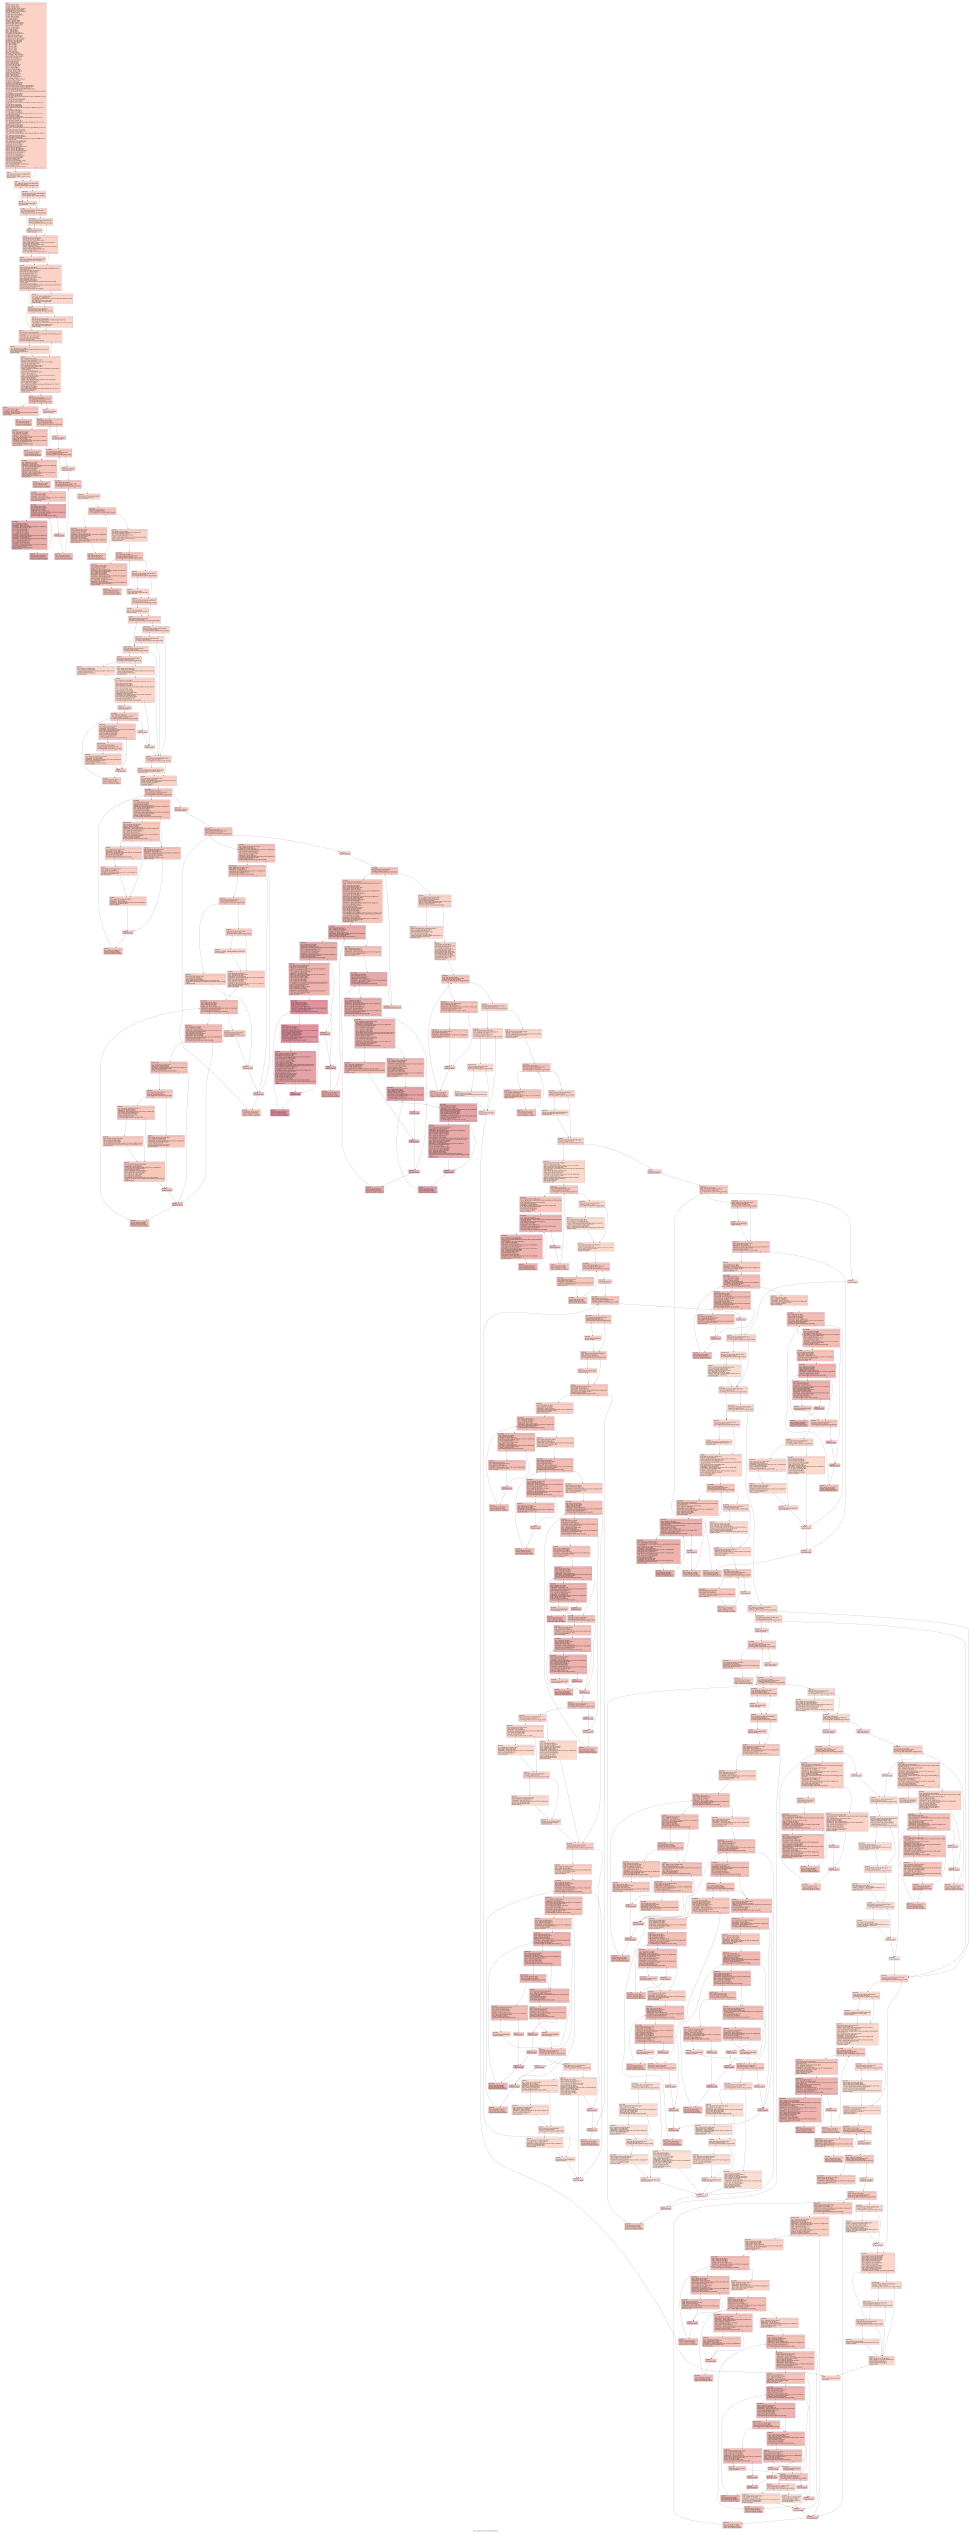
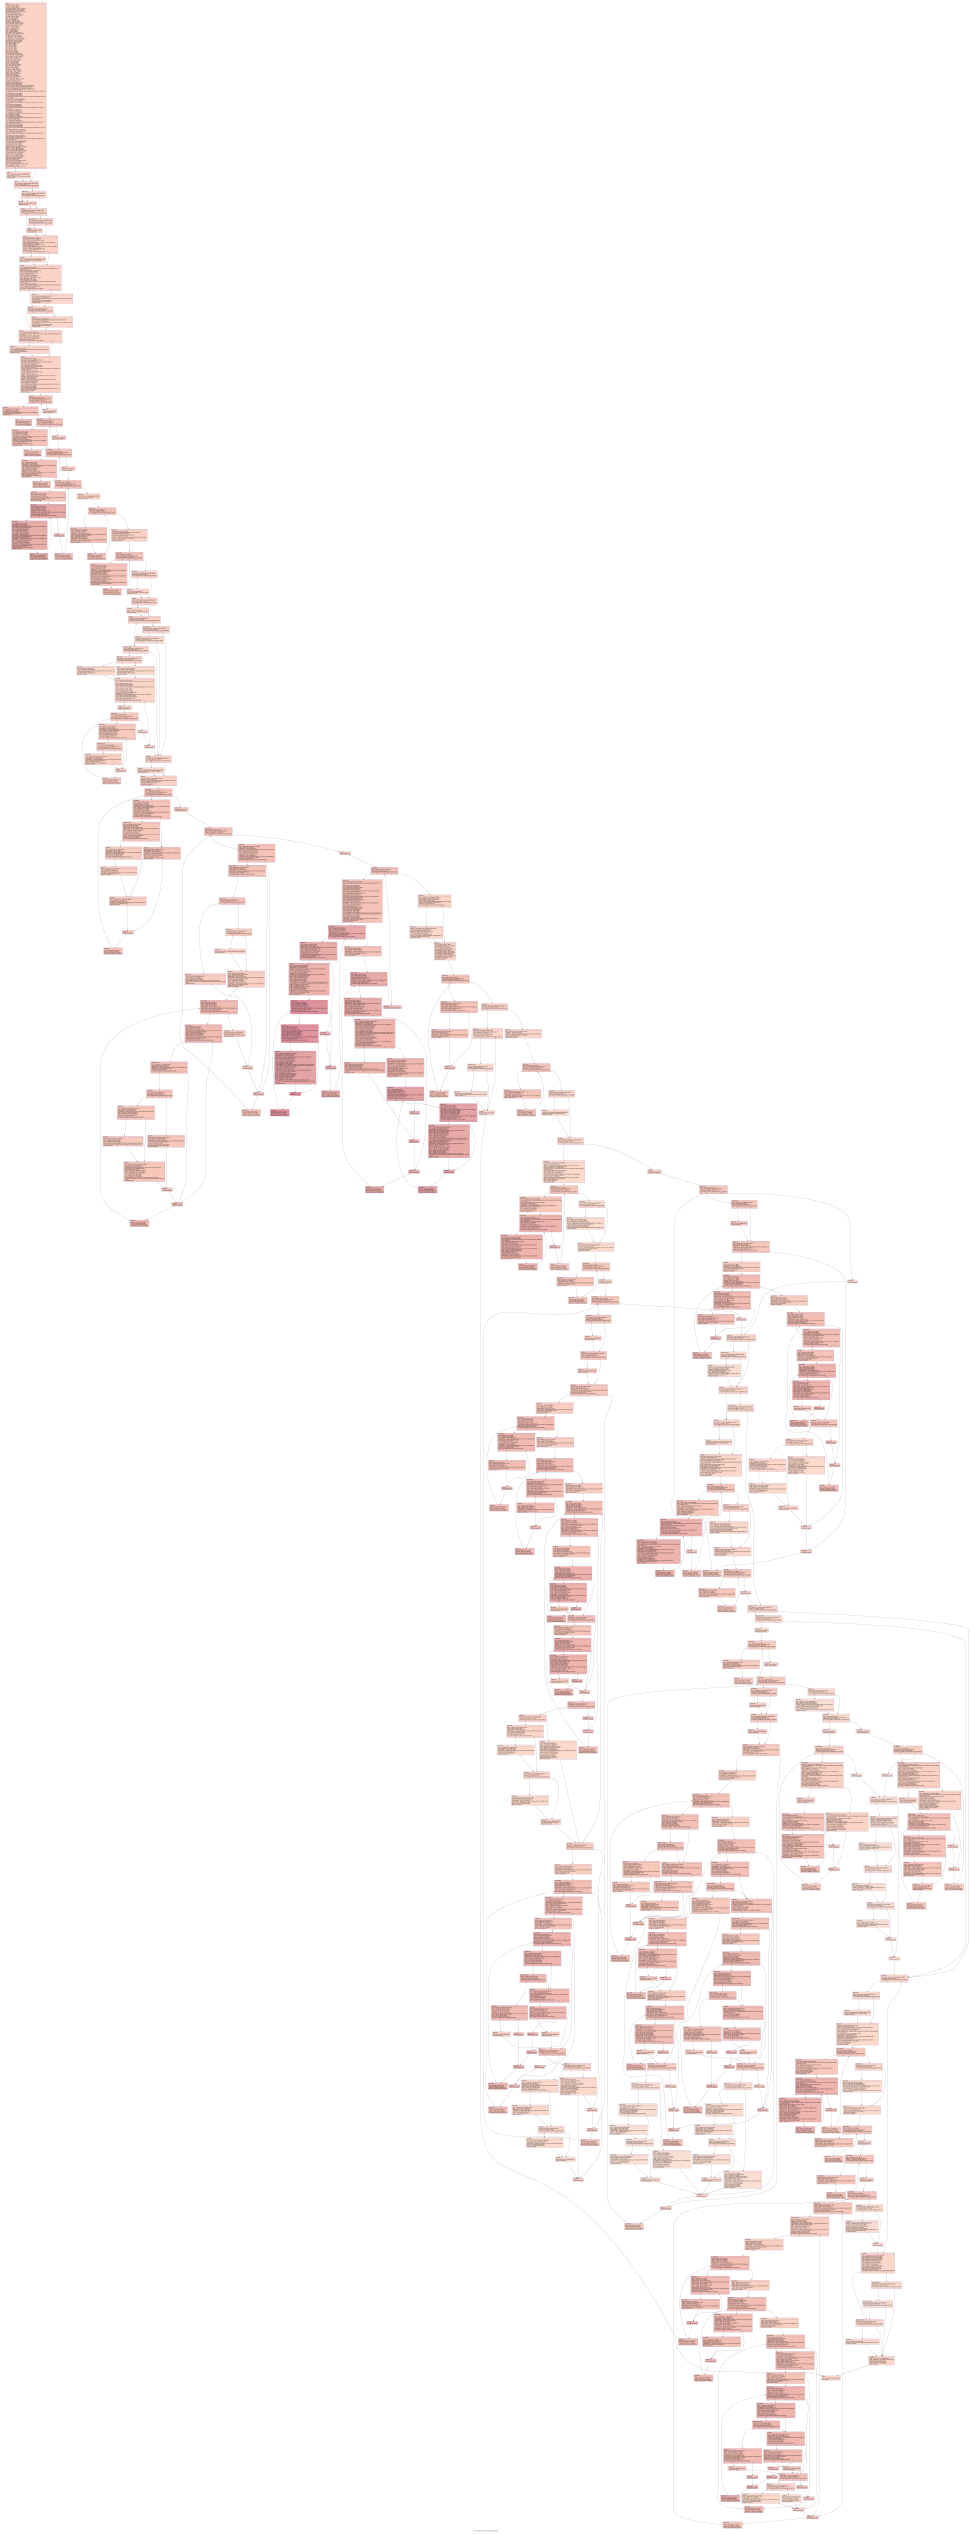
none -> (836, 2195)
